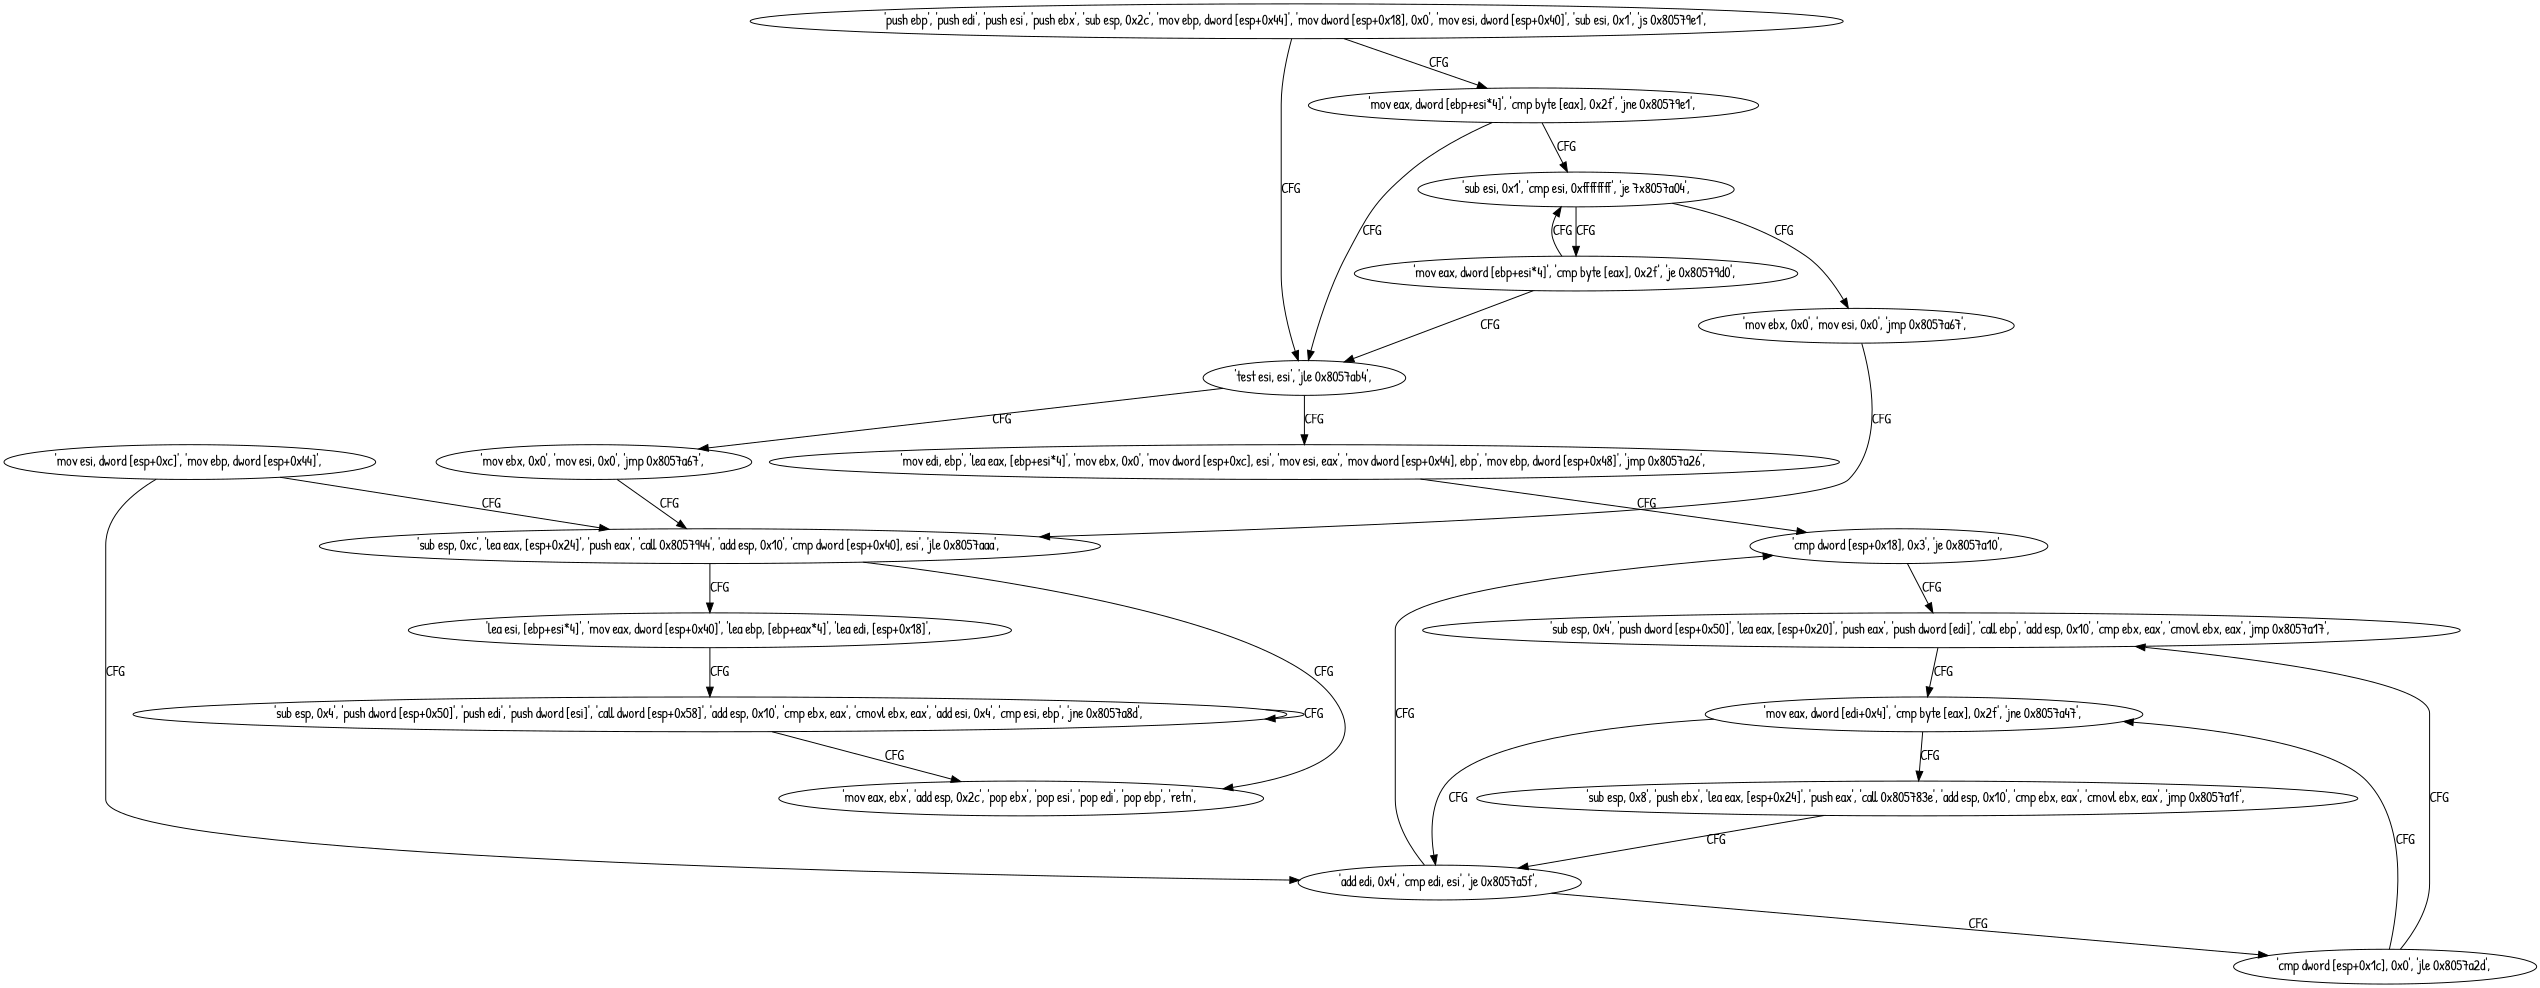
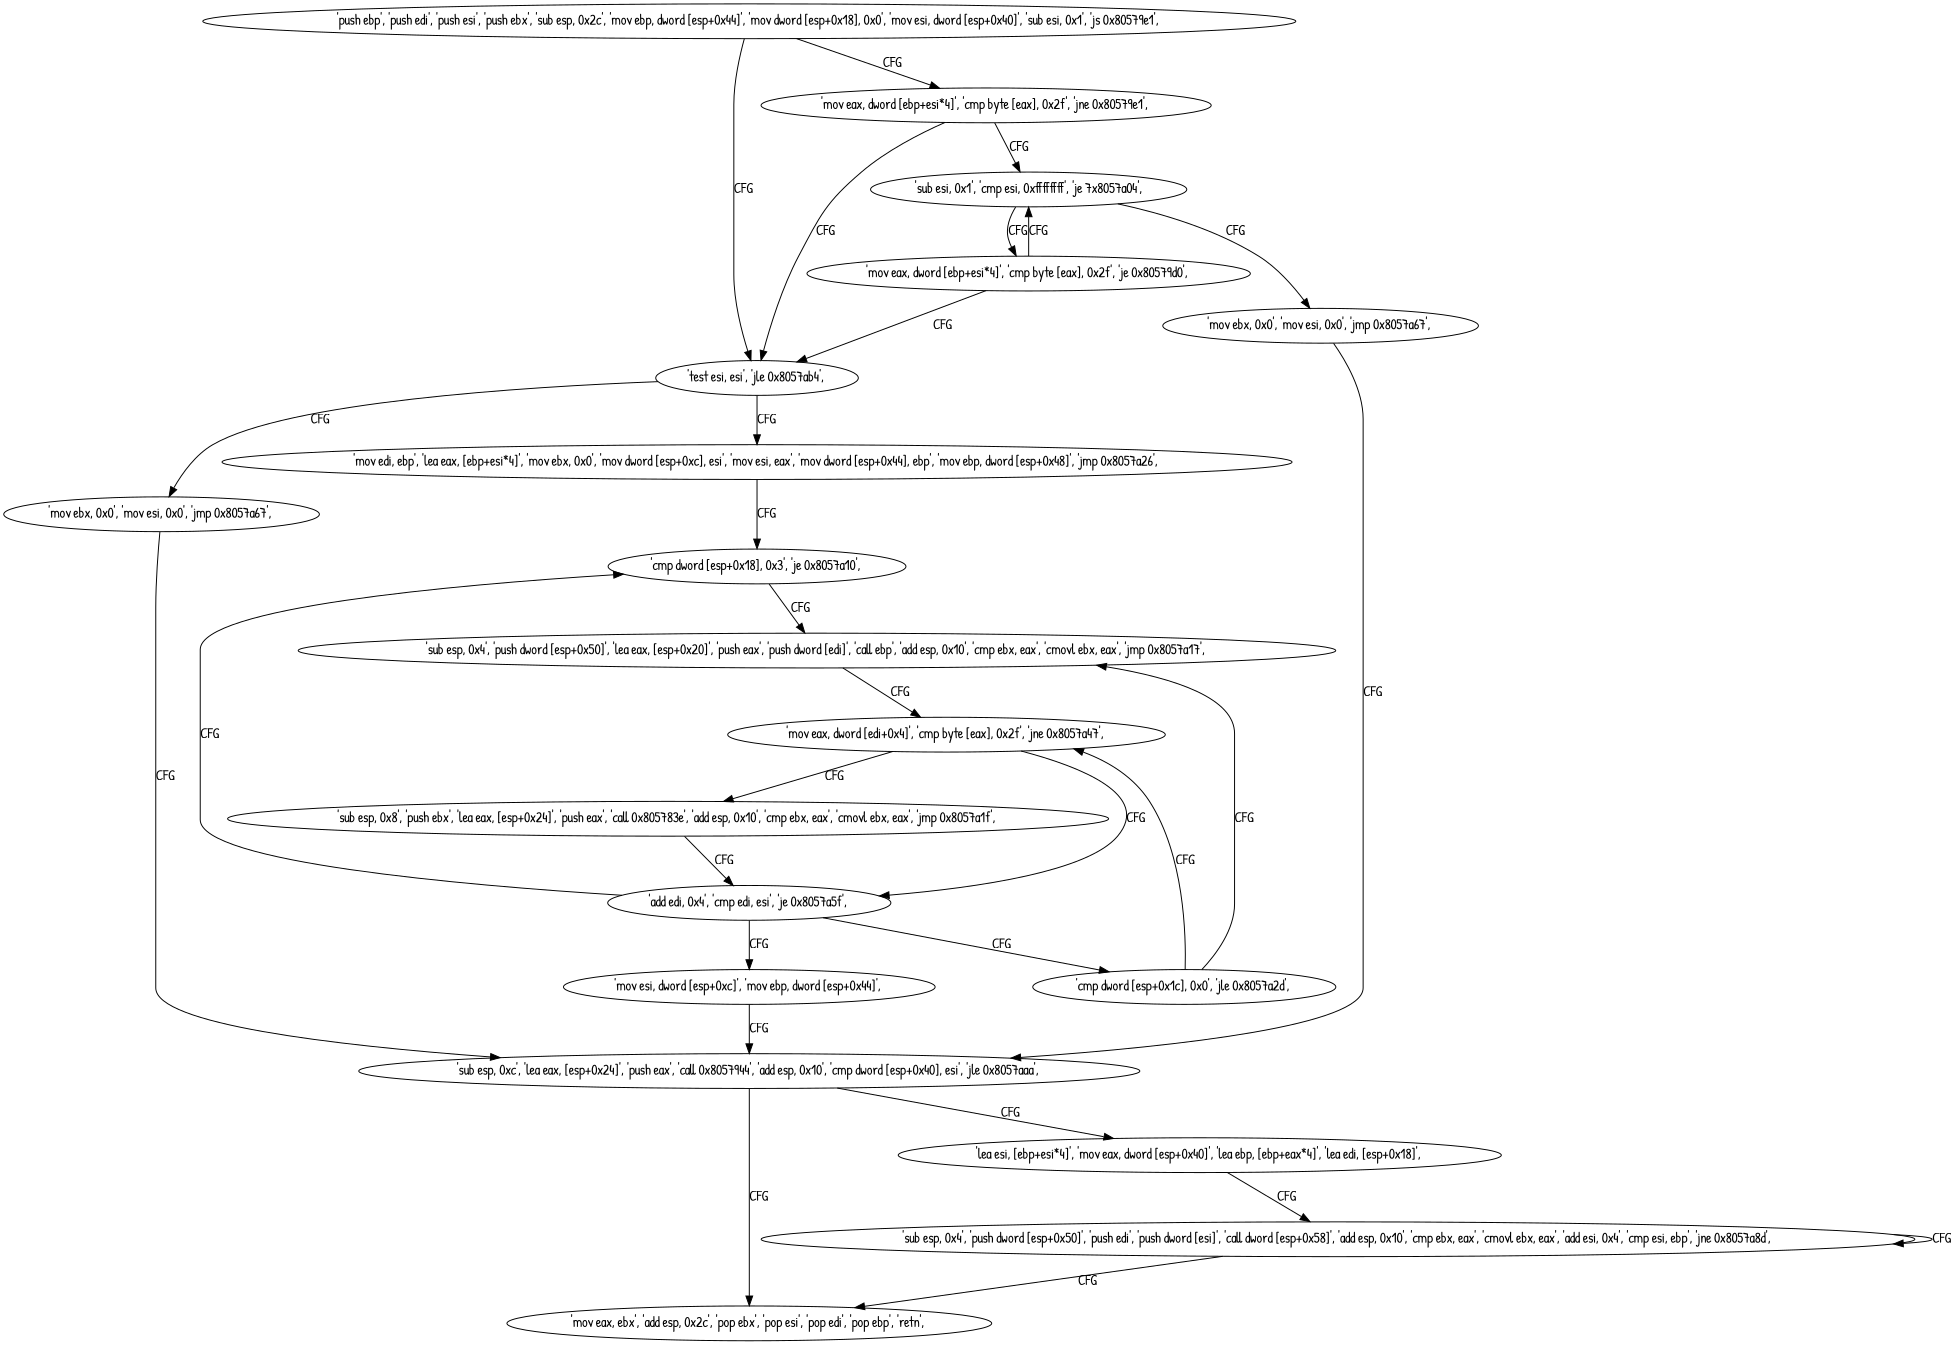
(524, 857) -> (749, 940)
